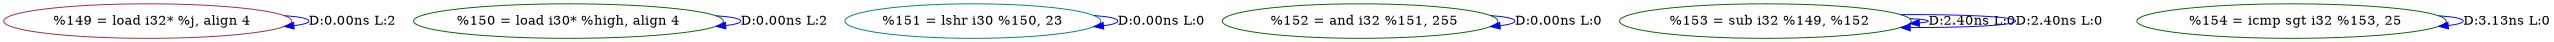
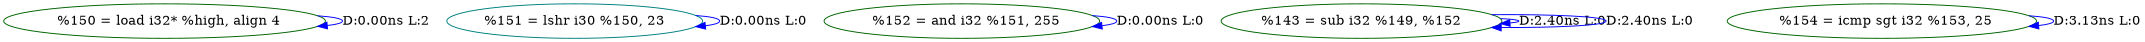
(148, 21) -> none
(568, 21) -> (165, 21)
(1765, 21) -> (1362, 21)
